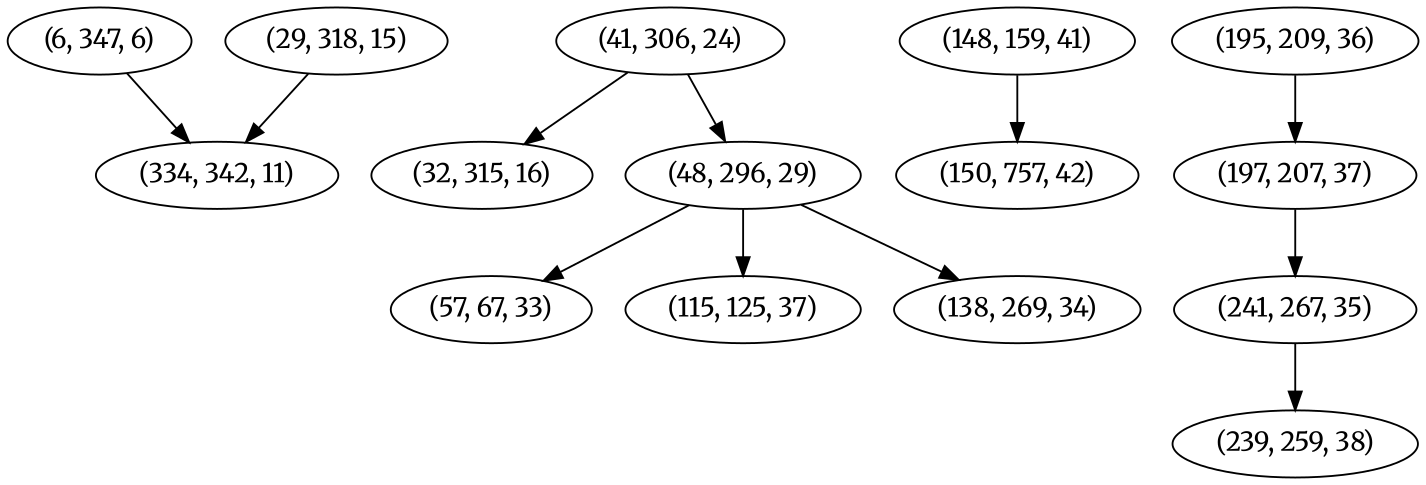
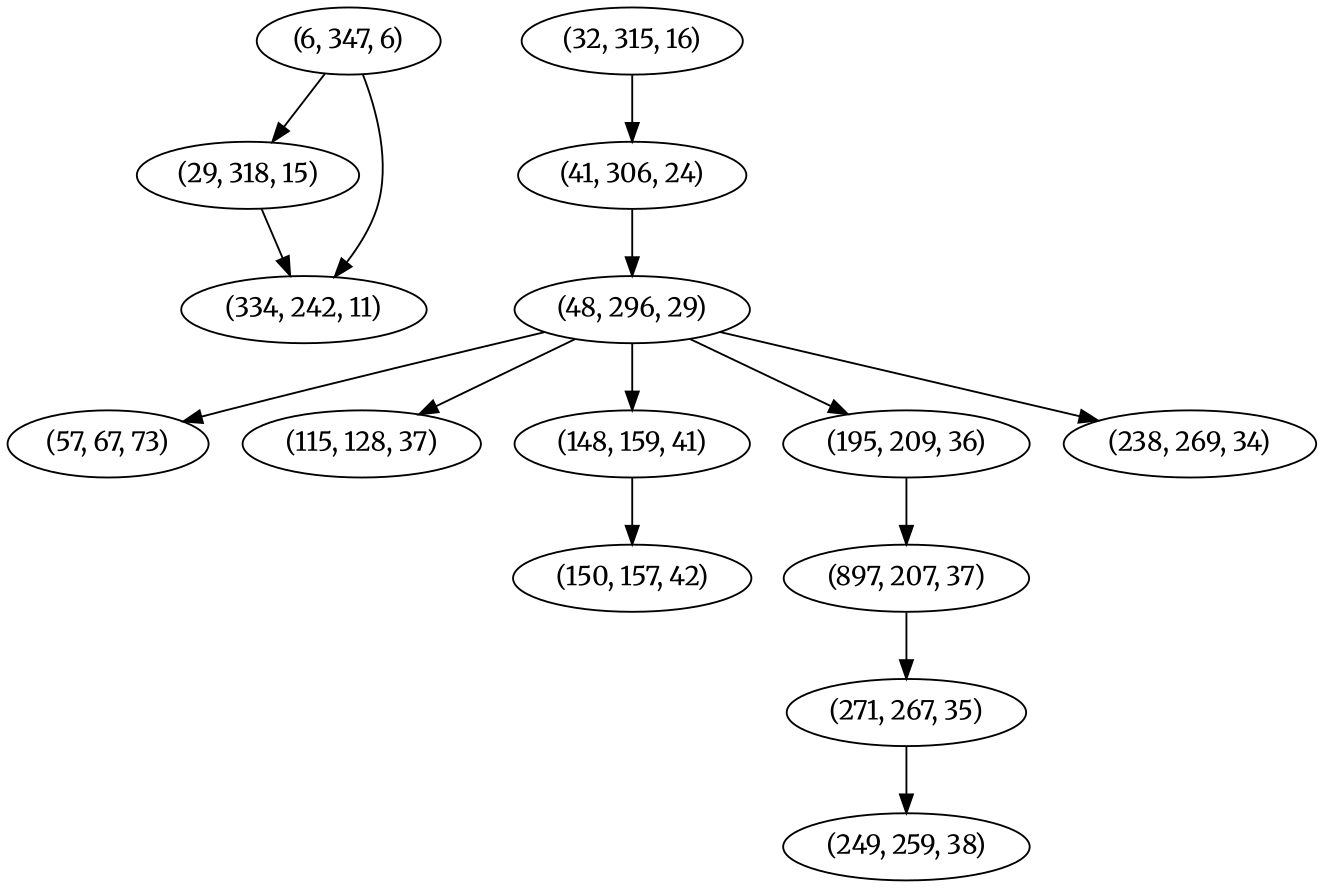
none -> (304, 100)
(584, 103) -> (632, 99)
(217, 175) -> (304, 310)
(1017, 175) -> (632, 578)
(1295, 175) -> (906, 578)
(491, 310) -> (108, 444)
(743, 310) -> (362, 444)
(1017, 310) -> (1190, 444)
(1295, 310) -> (906, 713)
none -> (632, 368)
none -> (761, 373)
(1295, 444) -> (906, 847)
